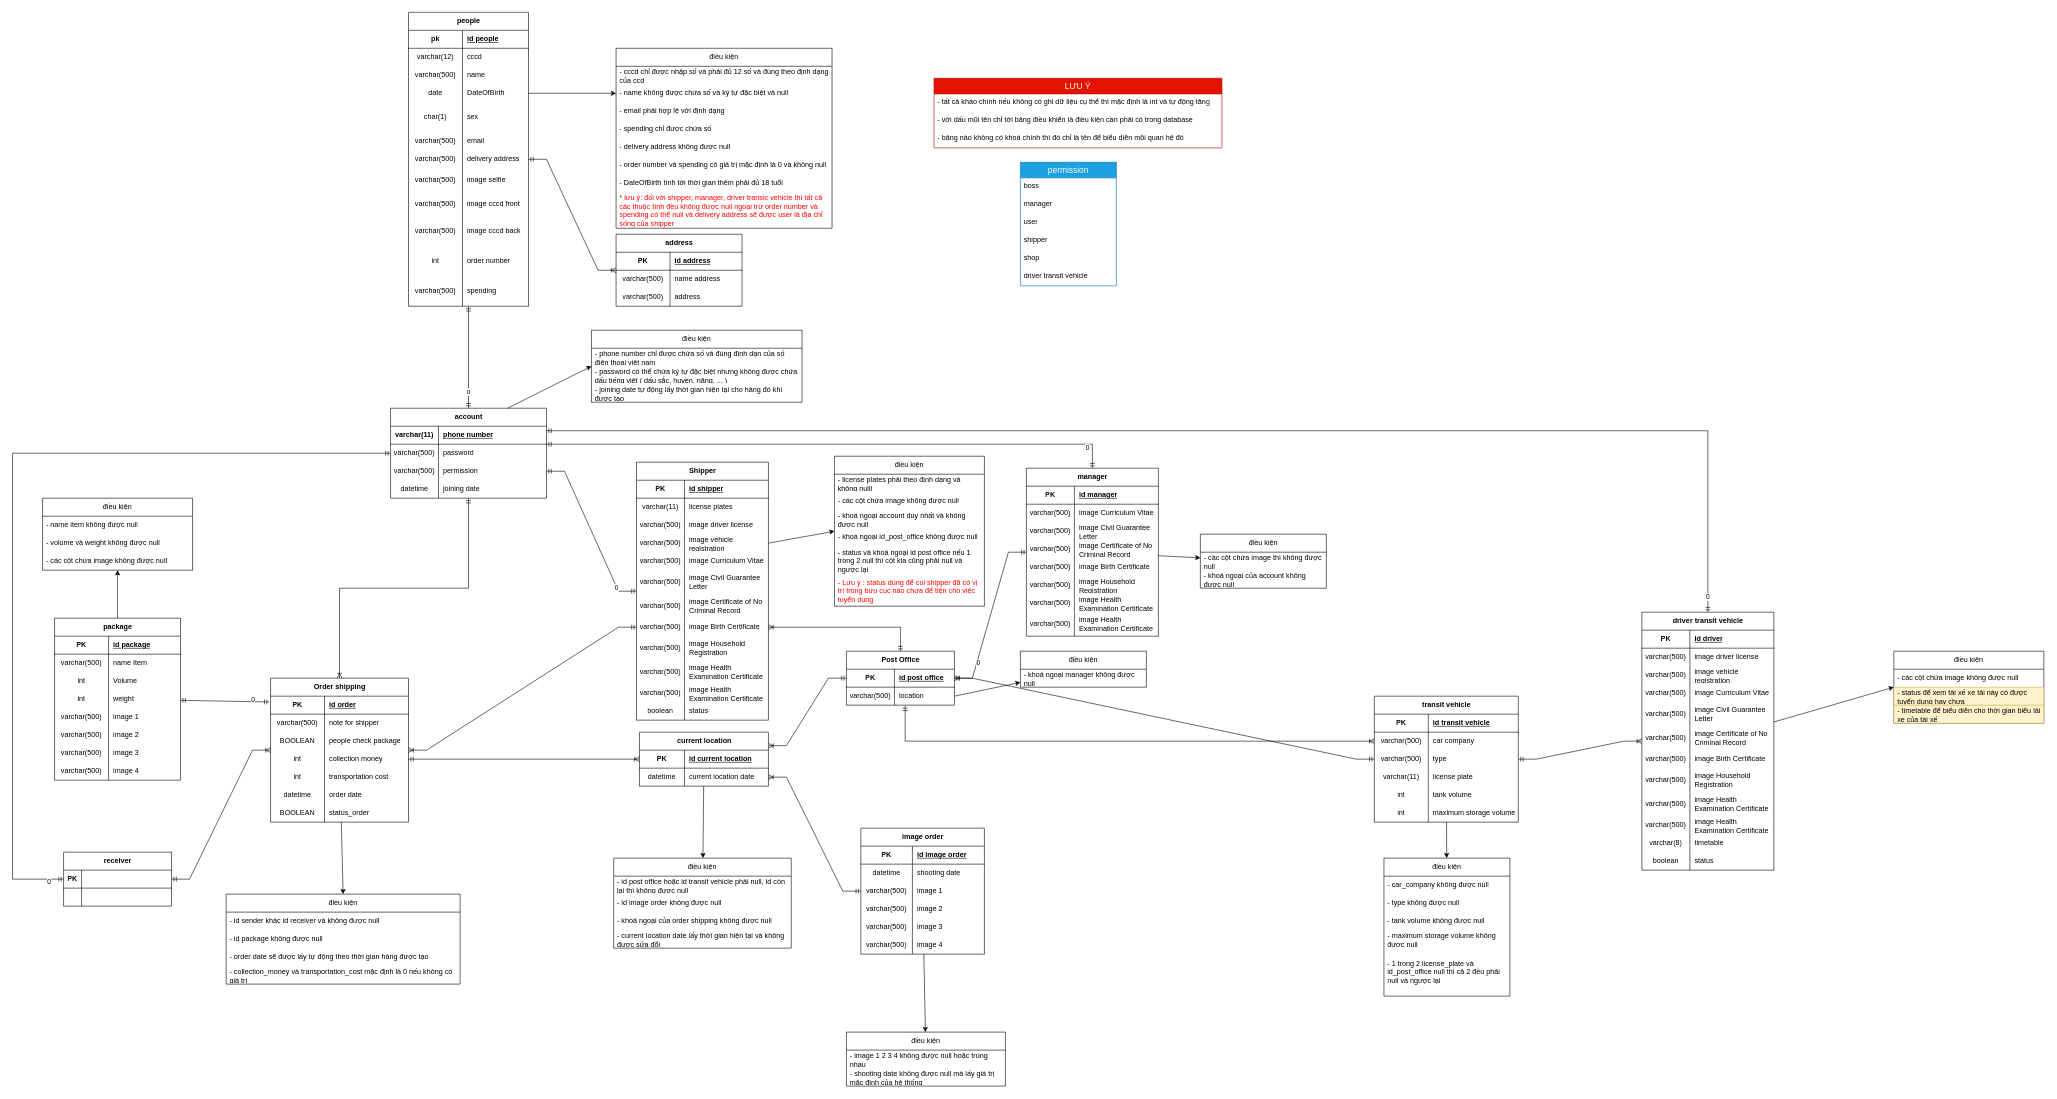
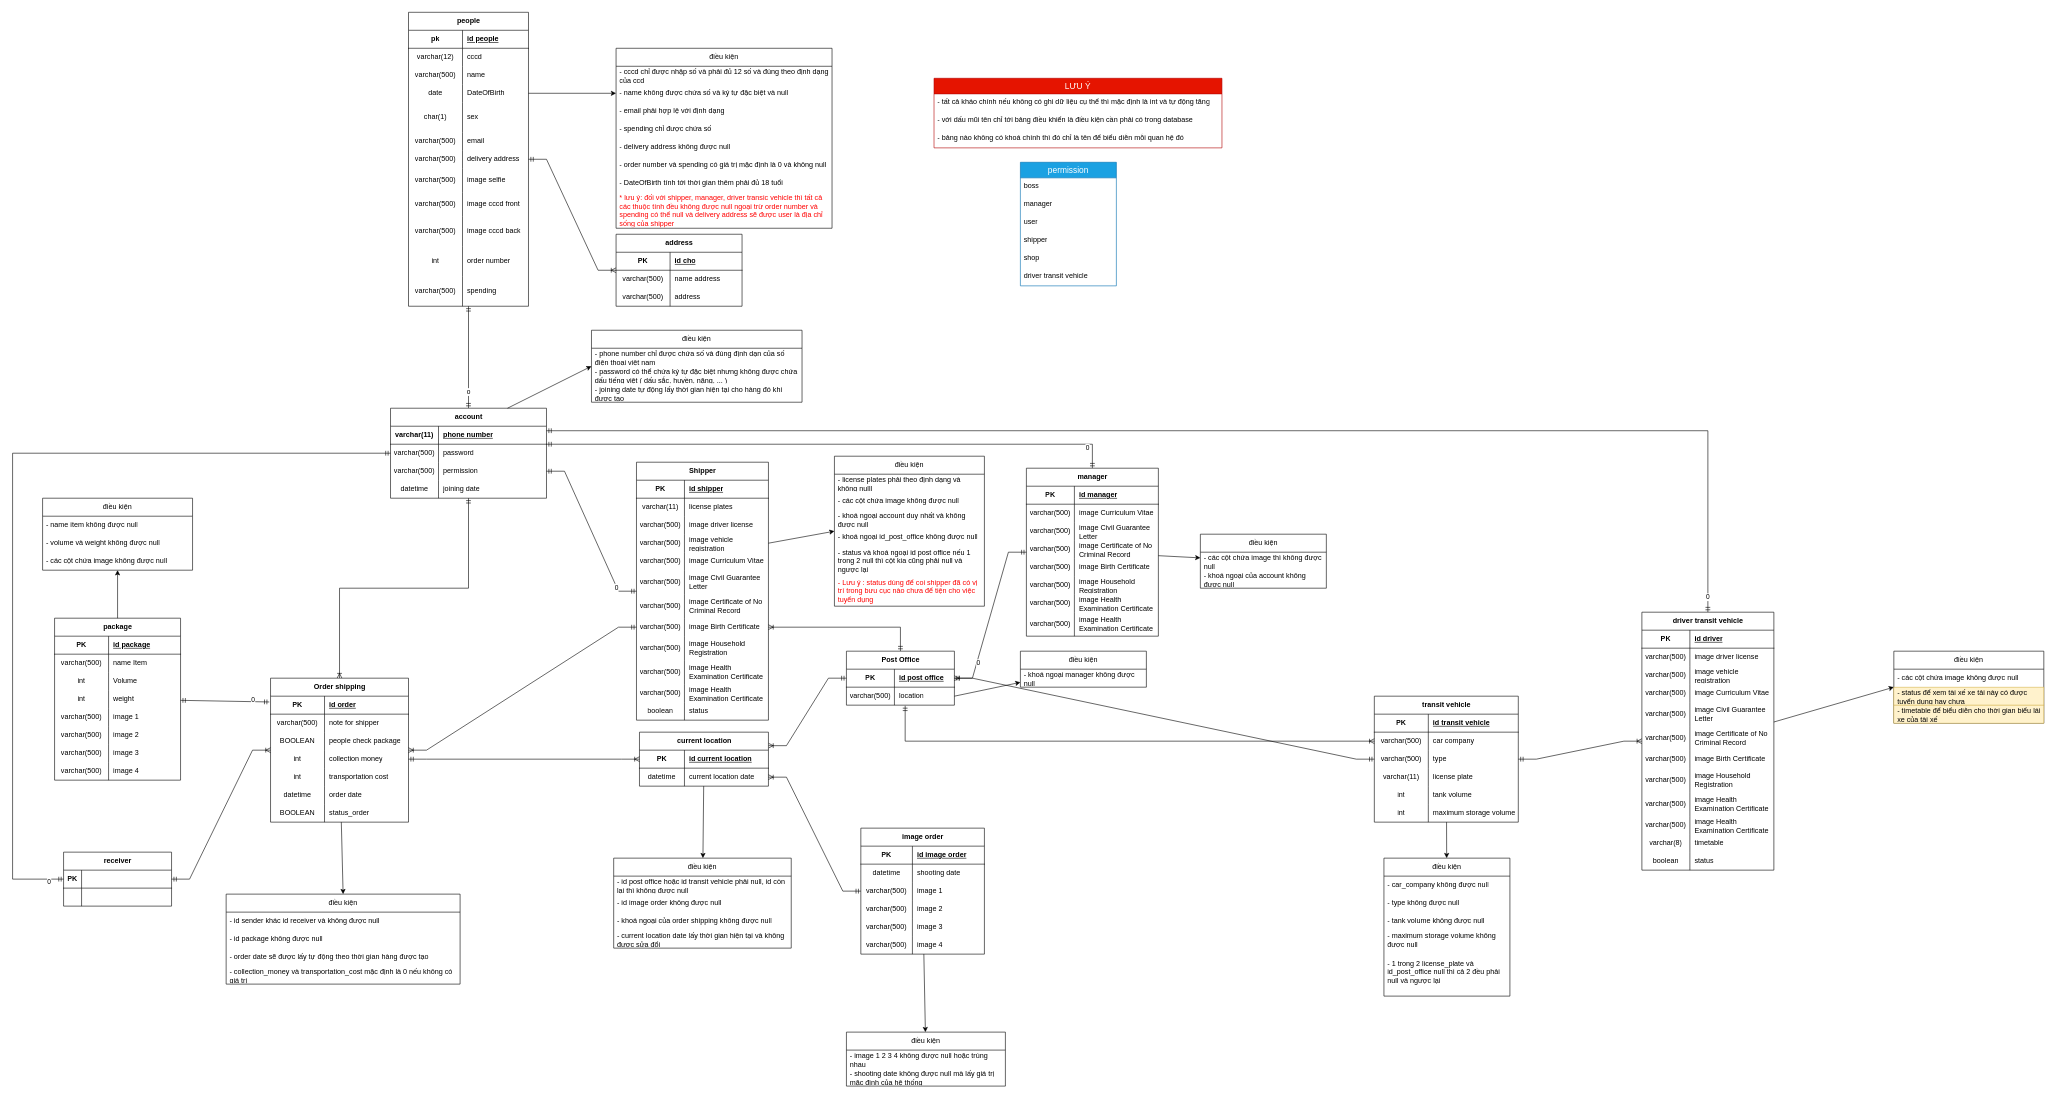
(693, 261) -> (685, 261)
